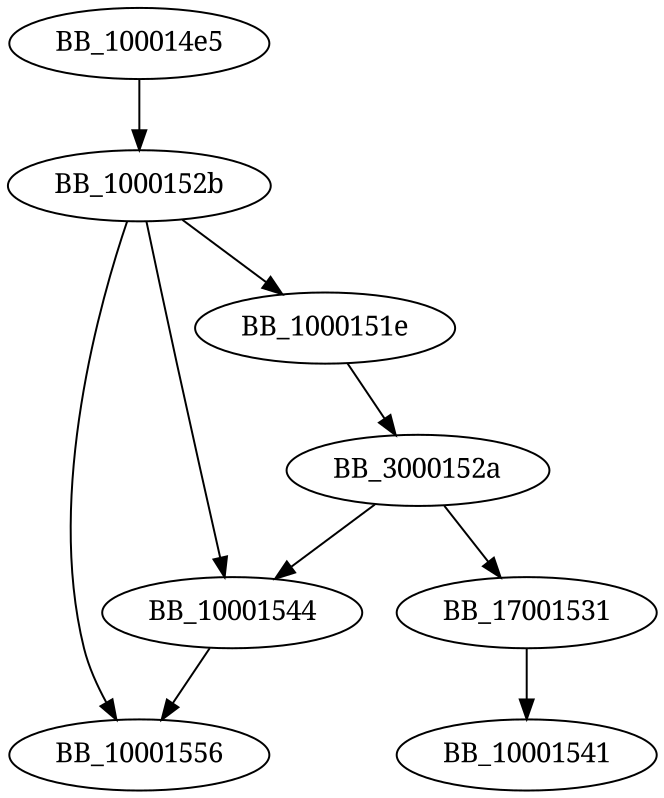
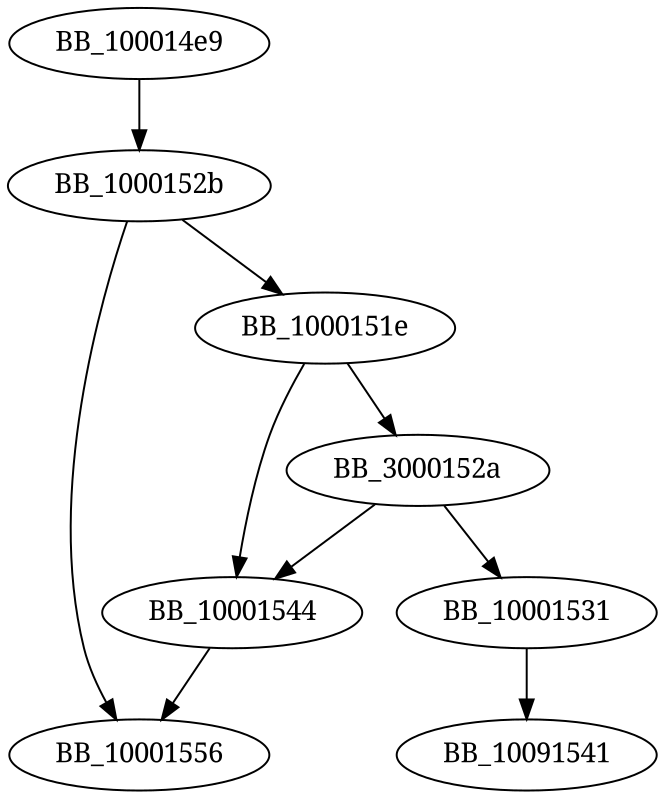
(139, 43) -> (139, 43)
(183, 390) -> (262, 457)
(527, 613) -> (527, 613)
(527, 755) -> (527, 755)
